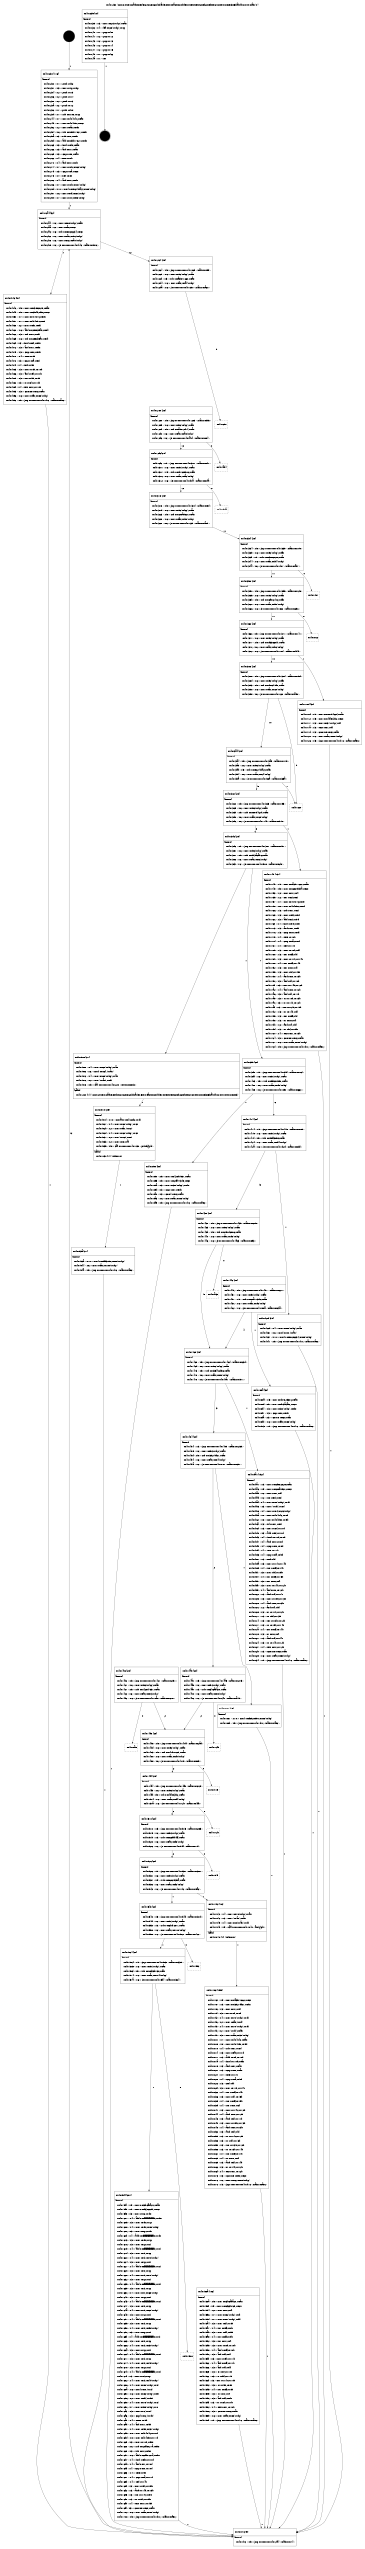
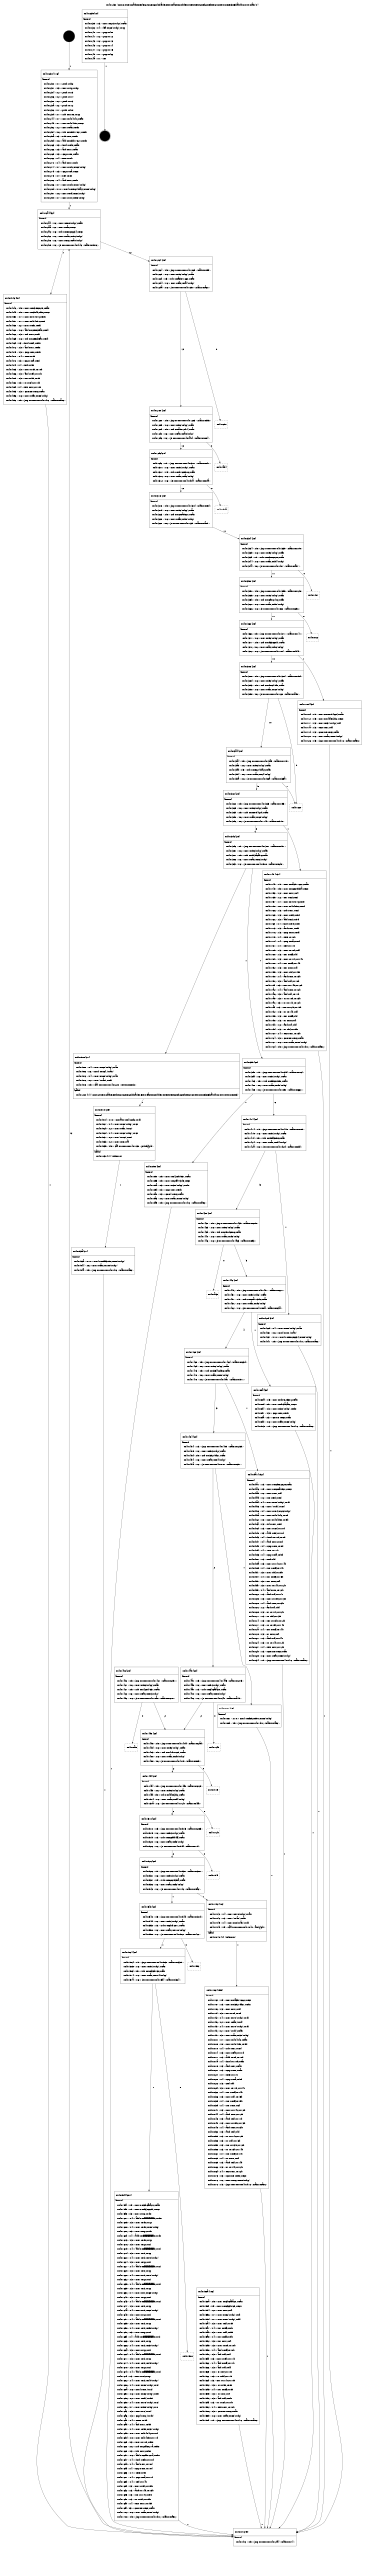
none -> (181, 349)
(201, 1295) -> (240, 1260)
